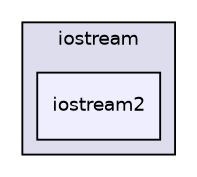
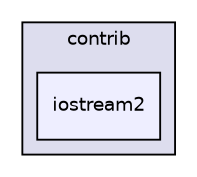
(99, 40) -> (99, 40)
